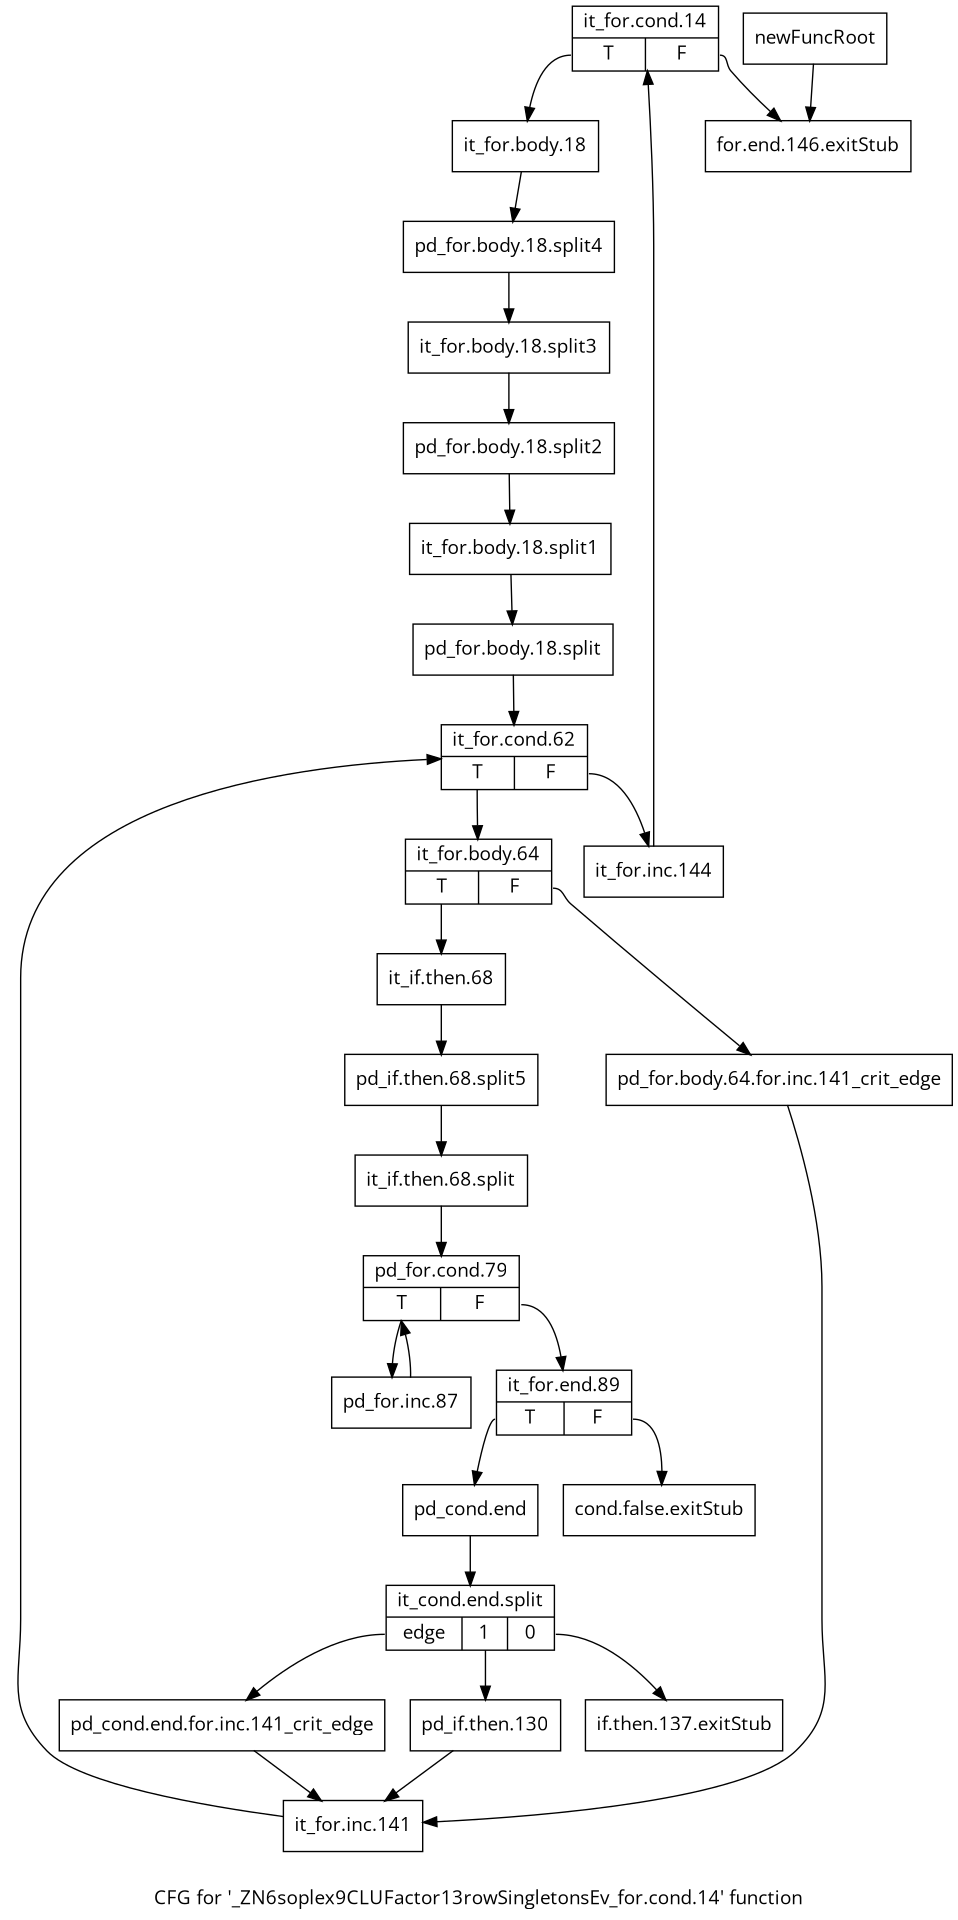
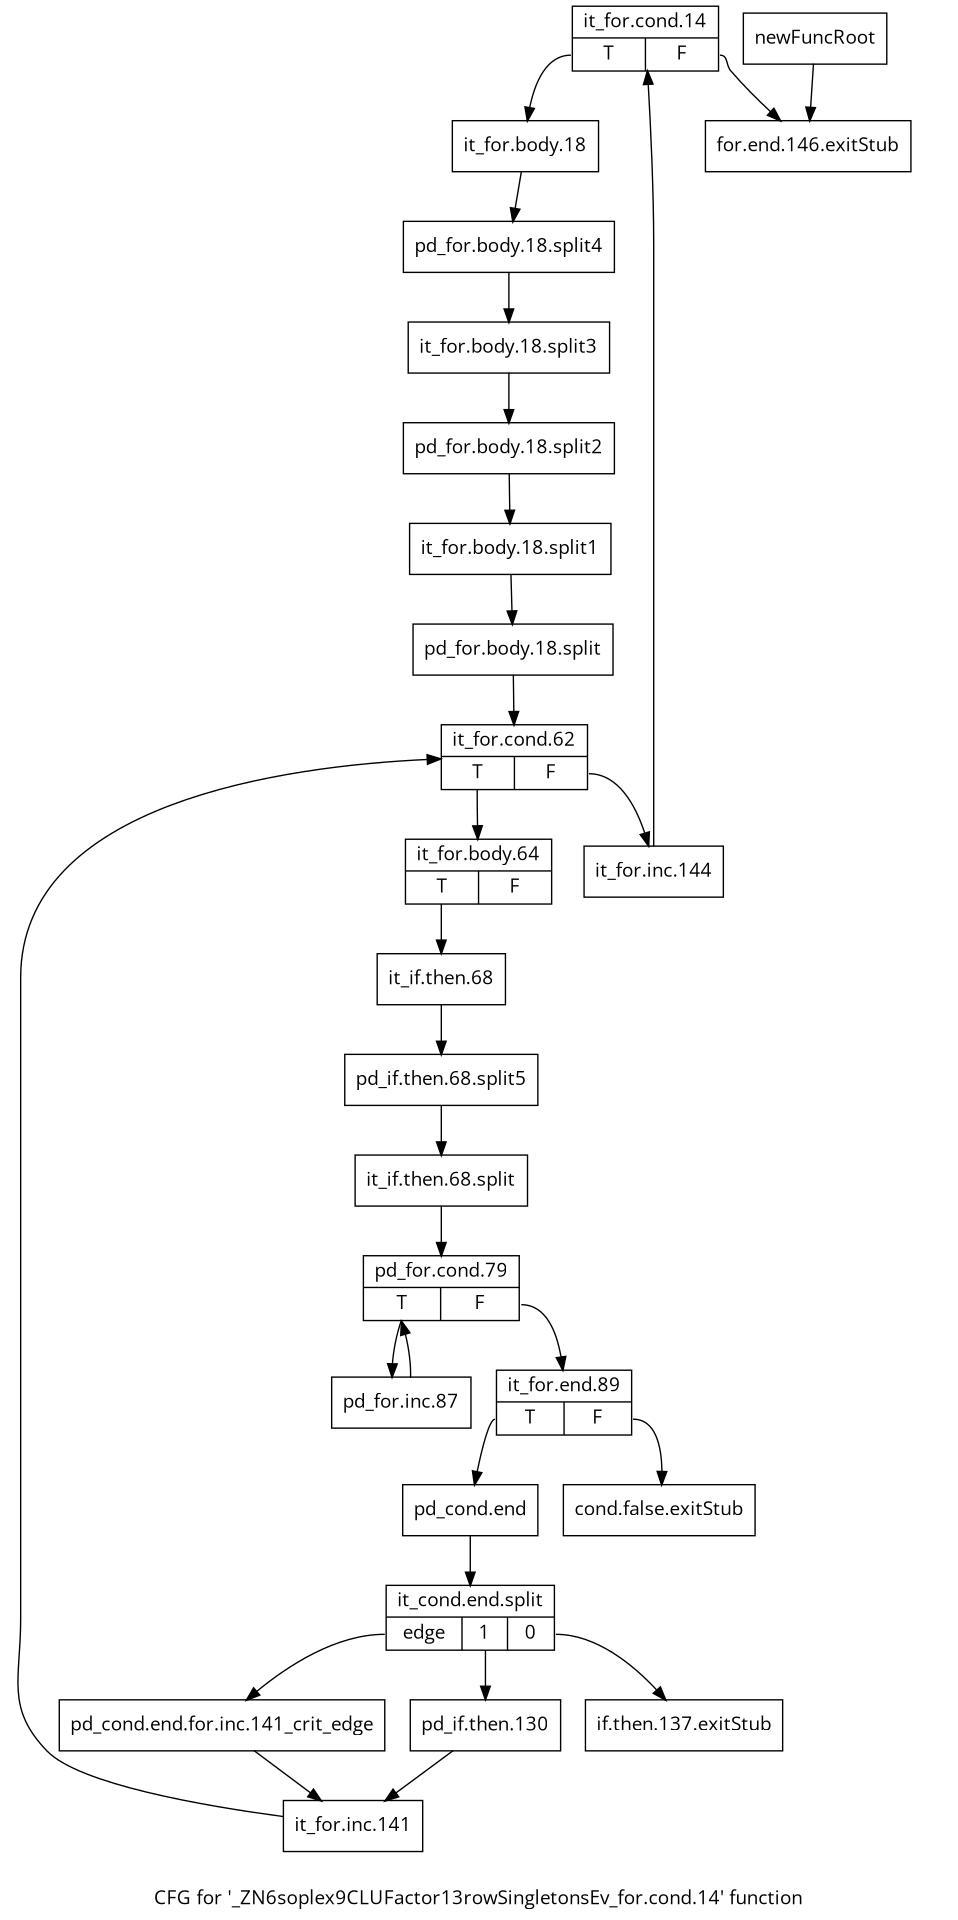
(779, 1080) -> none
